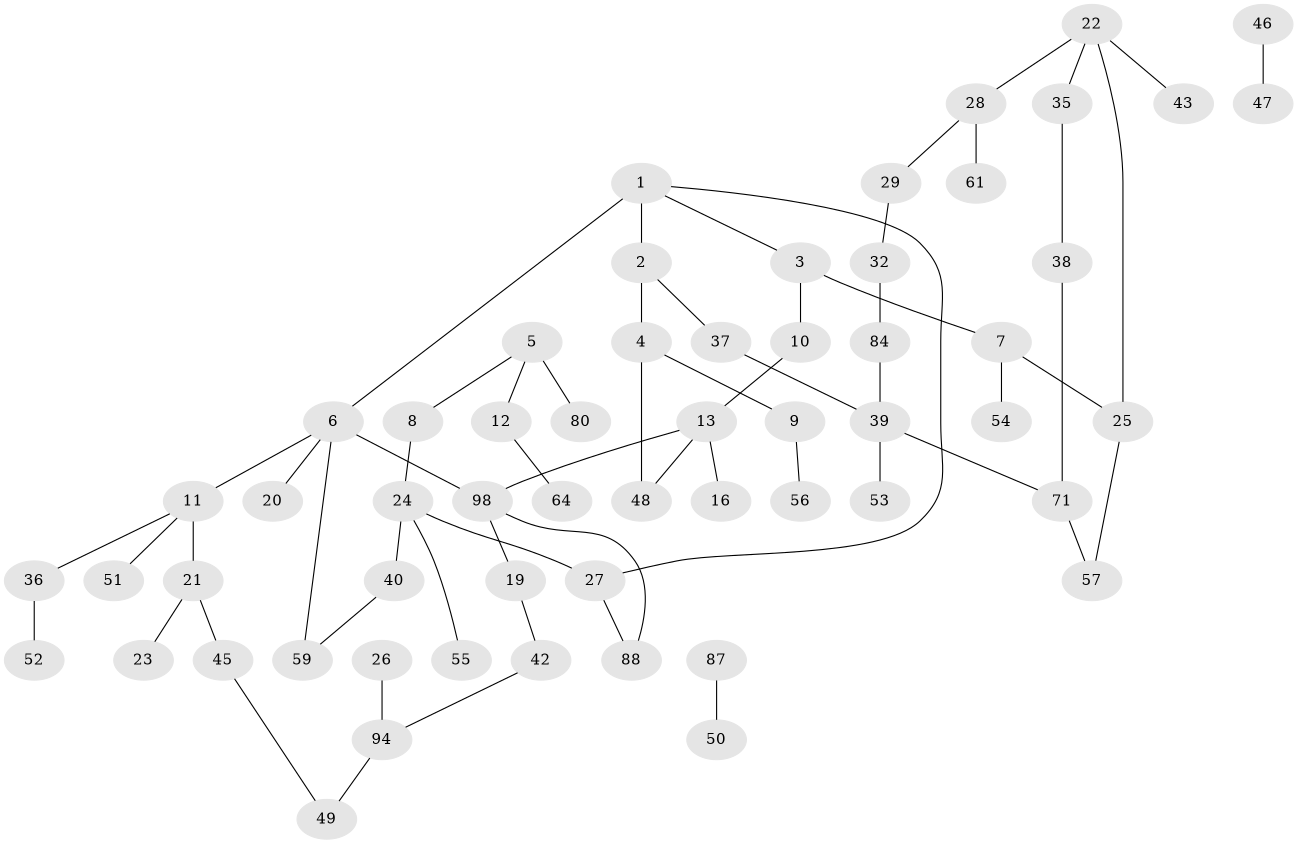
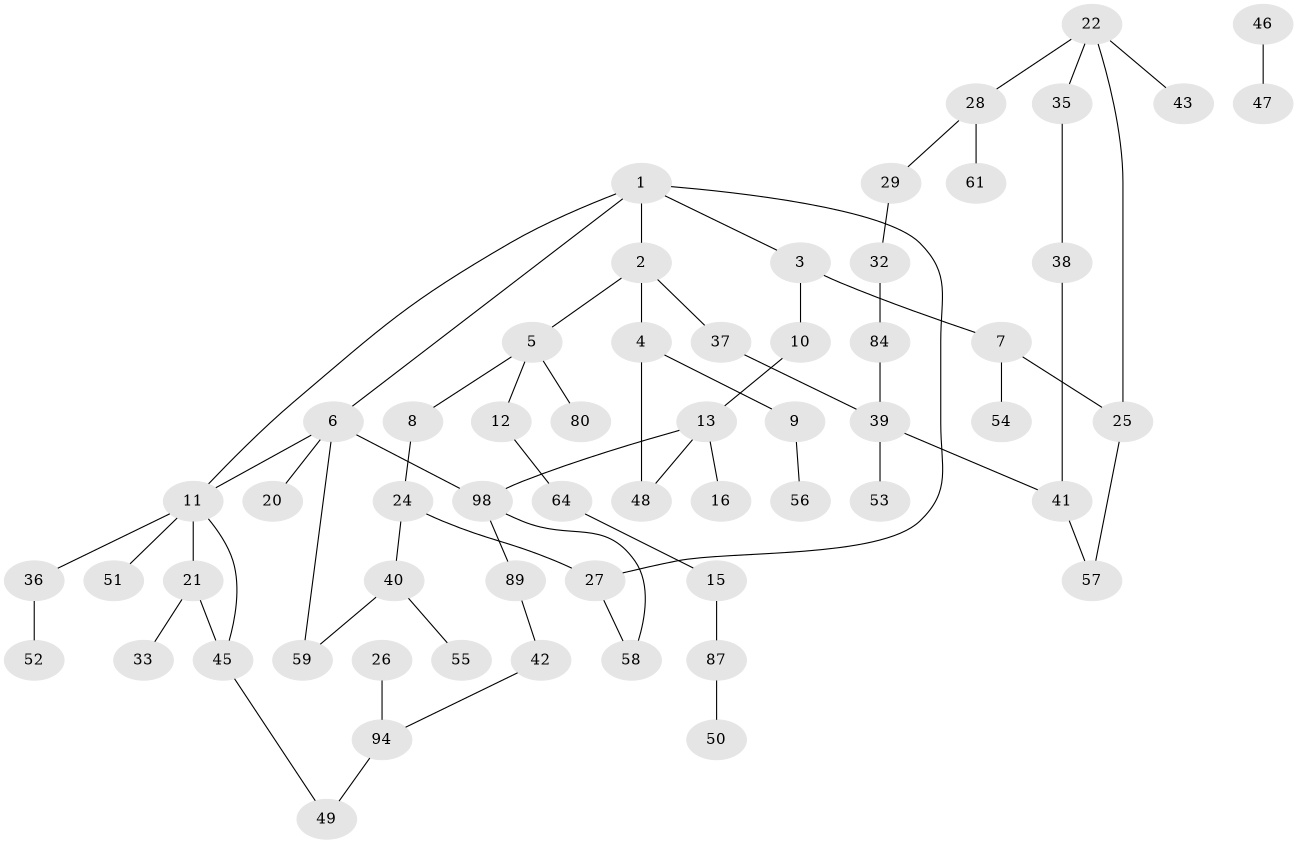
none -> (587, 303)
none -> (397, 316)
(1062, 501) -> (1062, 501)
none -> (236, 577)
(440, 579) -> (428, 621)
(516, 581) -> (516, 581)
none -> (717, 581)
(144, 660) -> (144, 660)
(632, 660) -> (632, 660)
